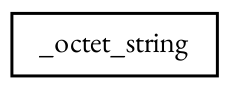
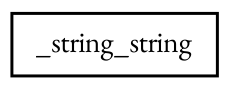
(115, 45) -> (115, 45)
